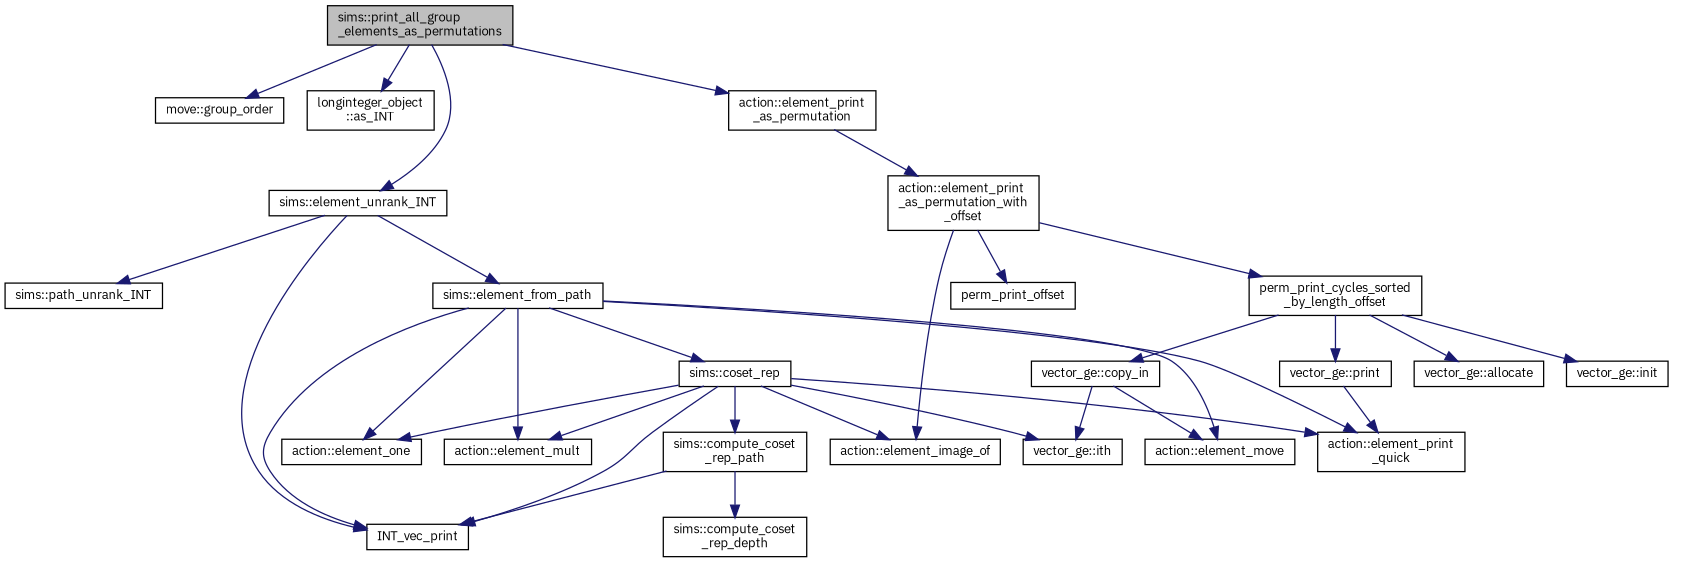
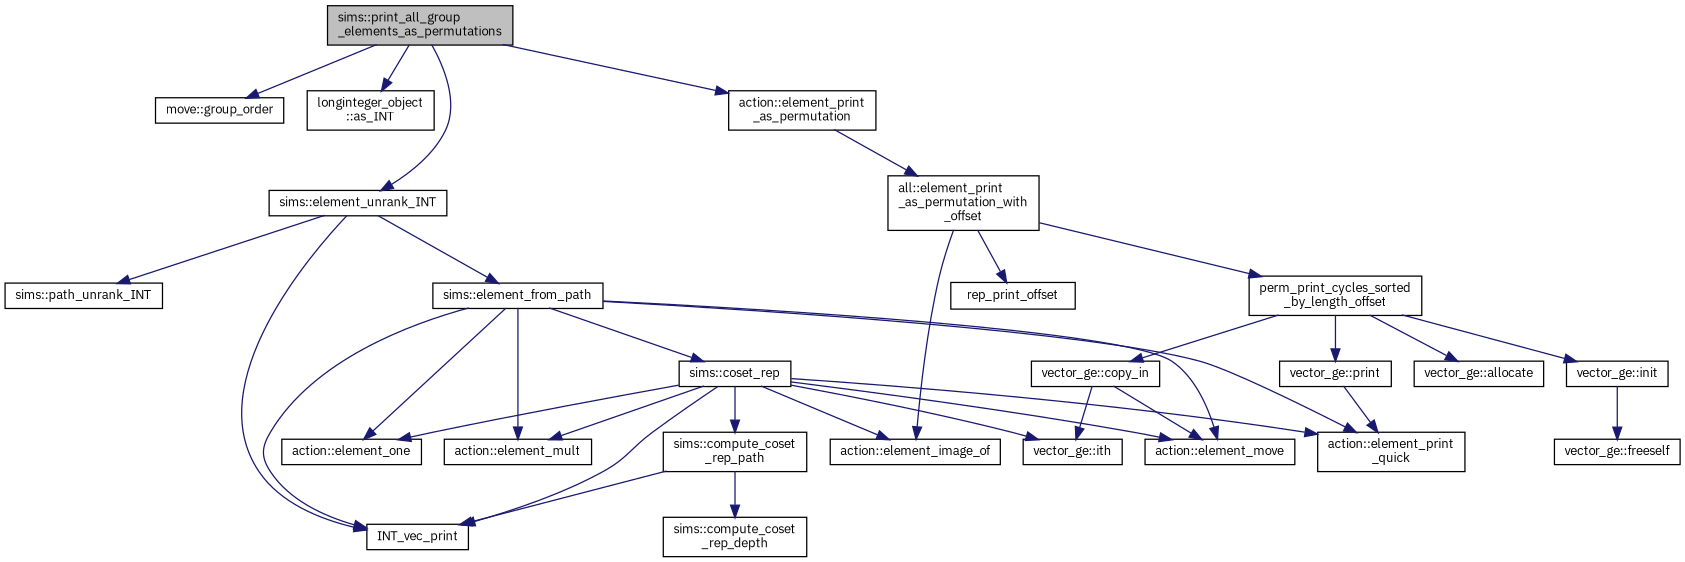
(964, 203) -> (964, 203)
(1013, 296) -> (1013, 296)
none -> (976, 407)
none -> (1617, 452)
